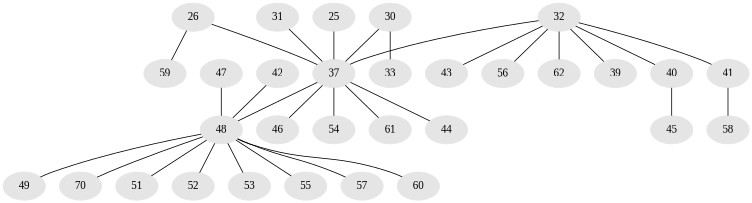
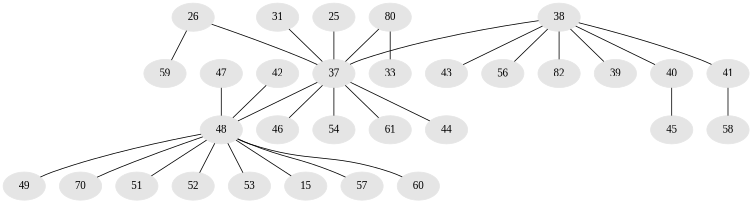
(390, 17) -> (390, 17)
(559, 17) -> (559, 17)
(559, 74) -> (559, 74)
(306, 186) -> (306, 186)
